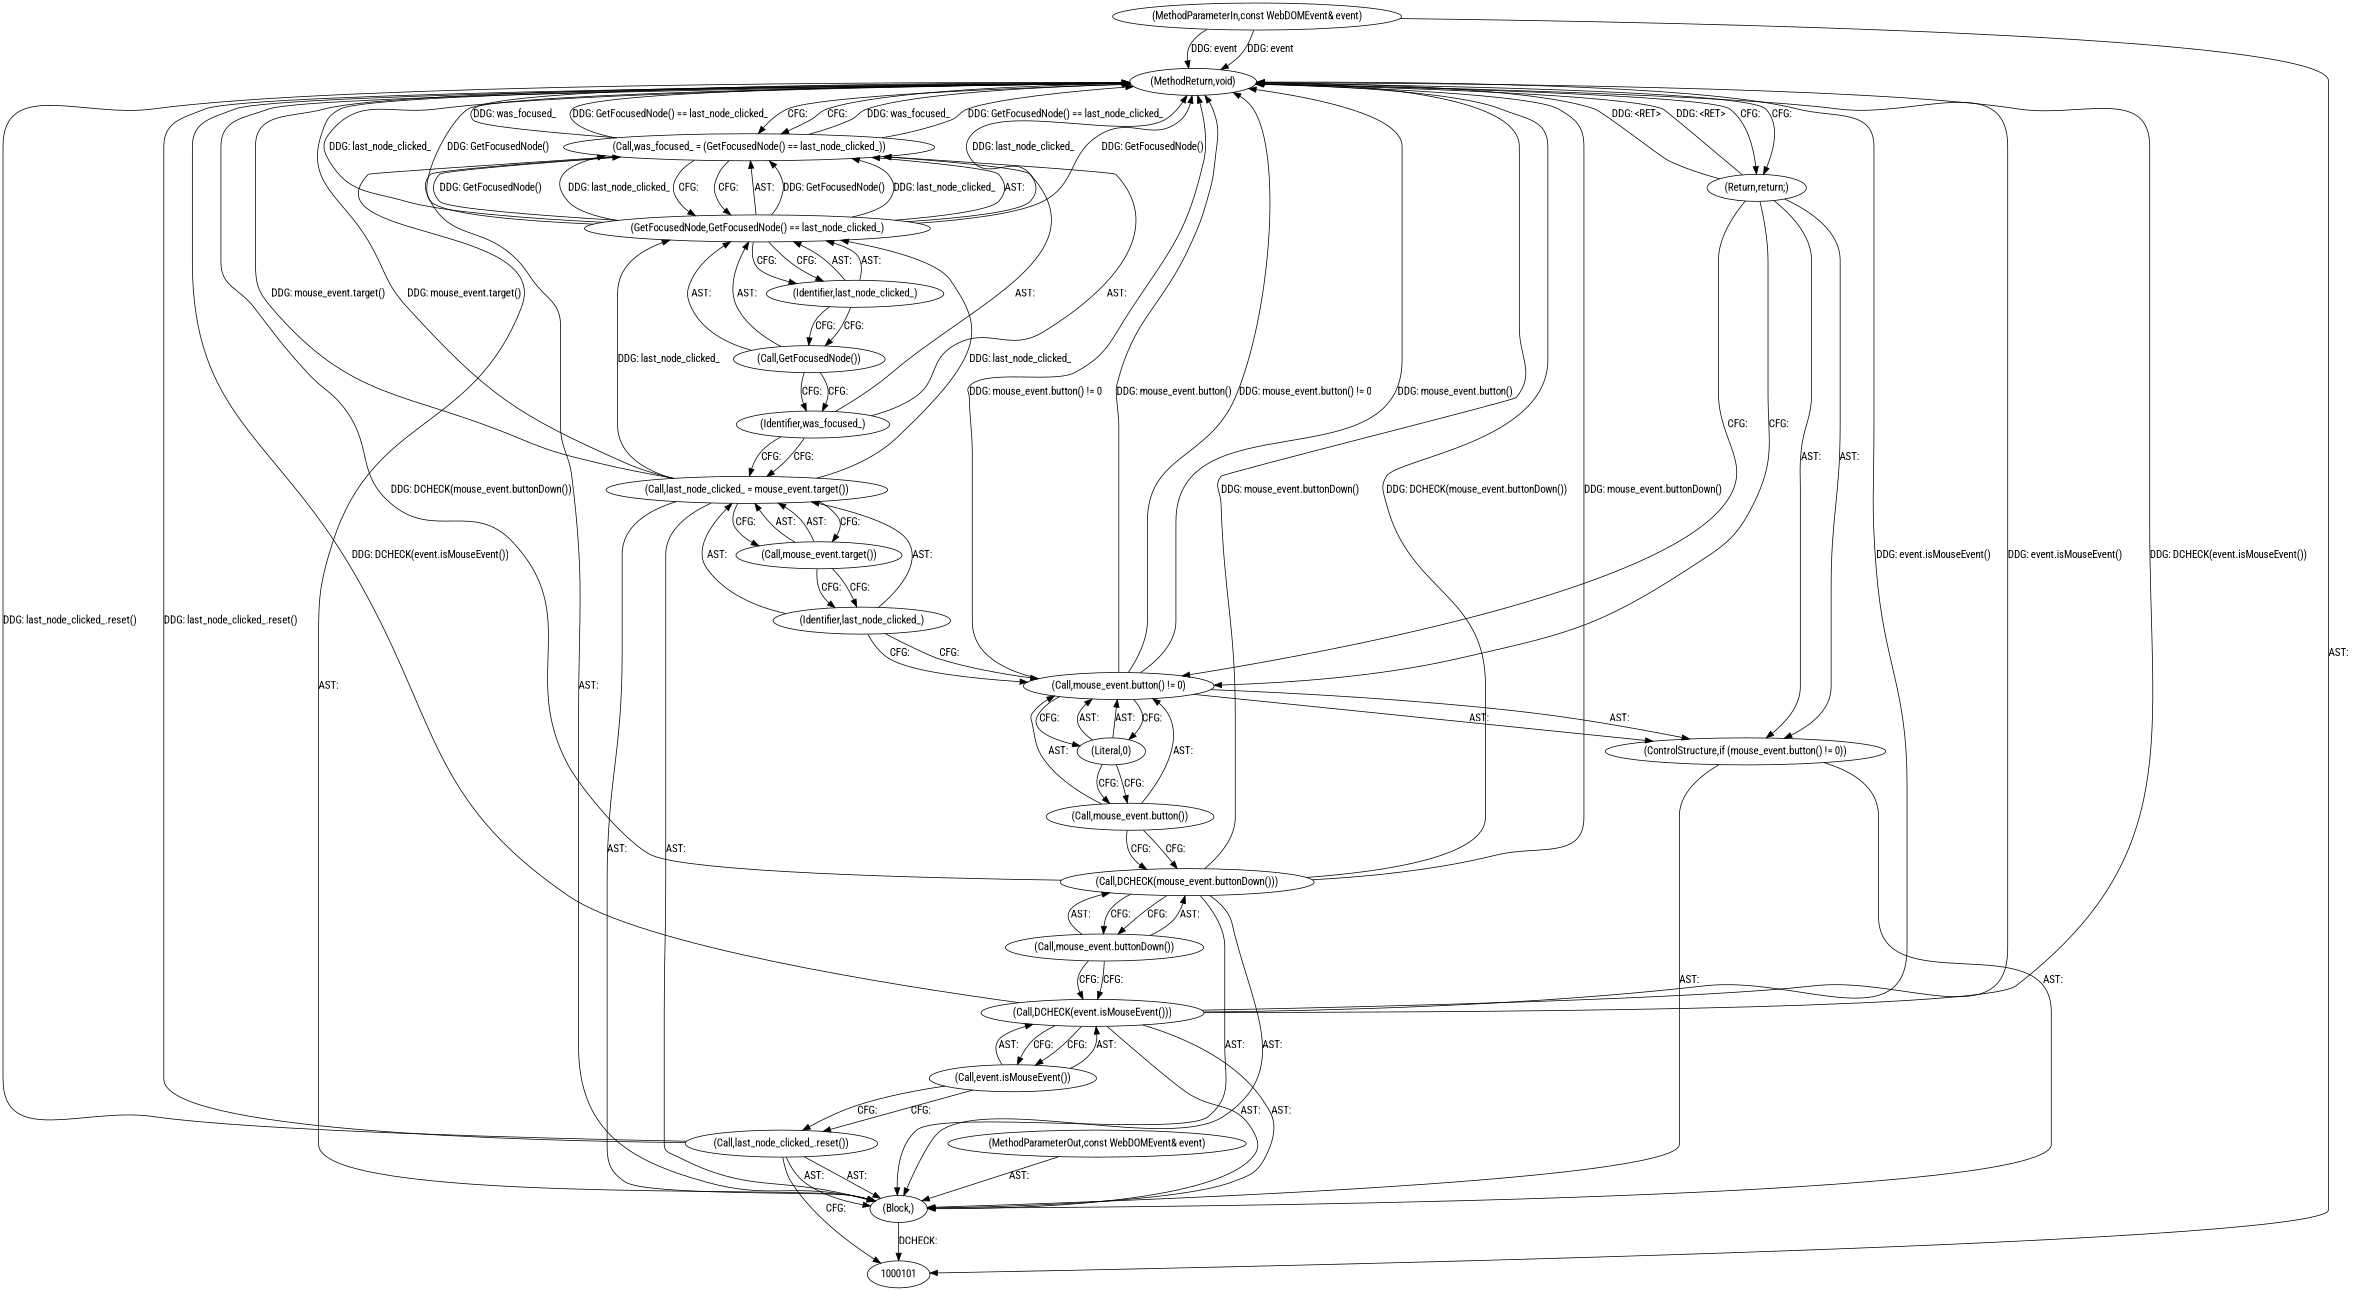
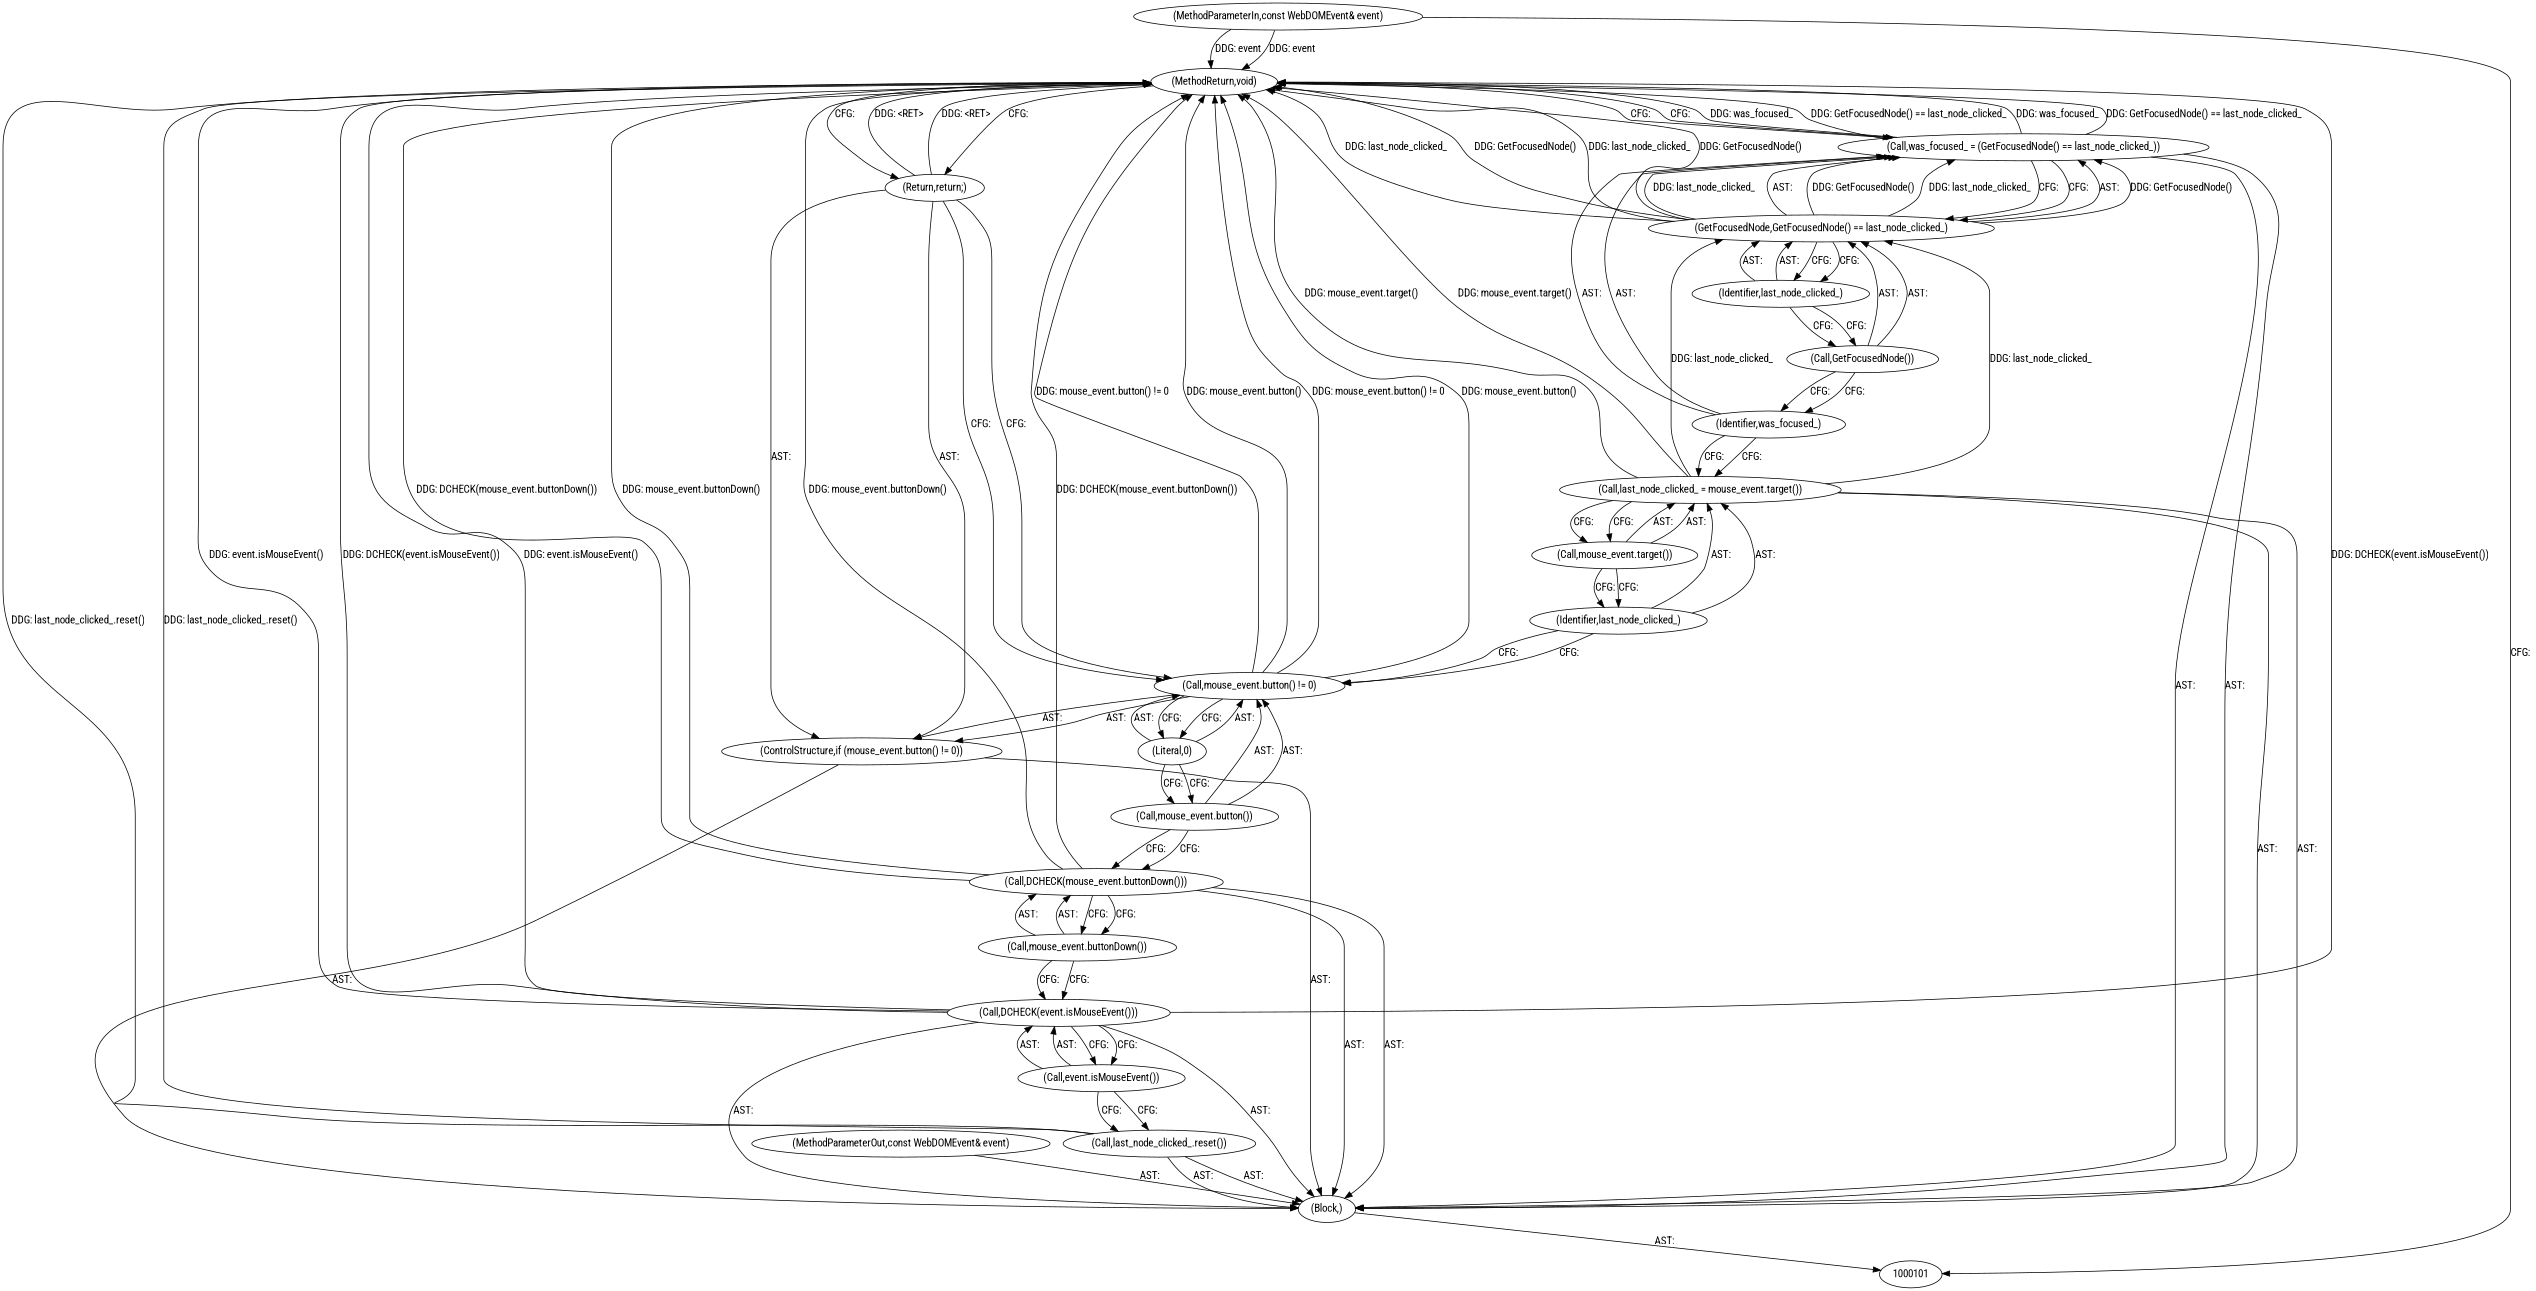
(2340, 653) -> (2522, 653)
(819, 1216) -> none
(919, 1242) -> (1666, 1242)
